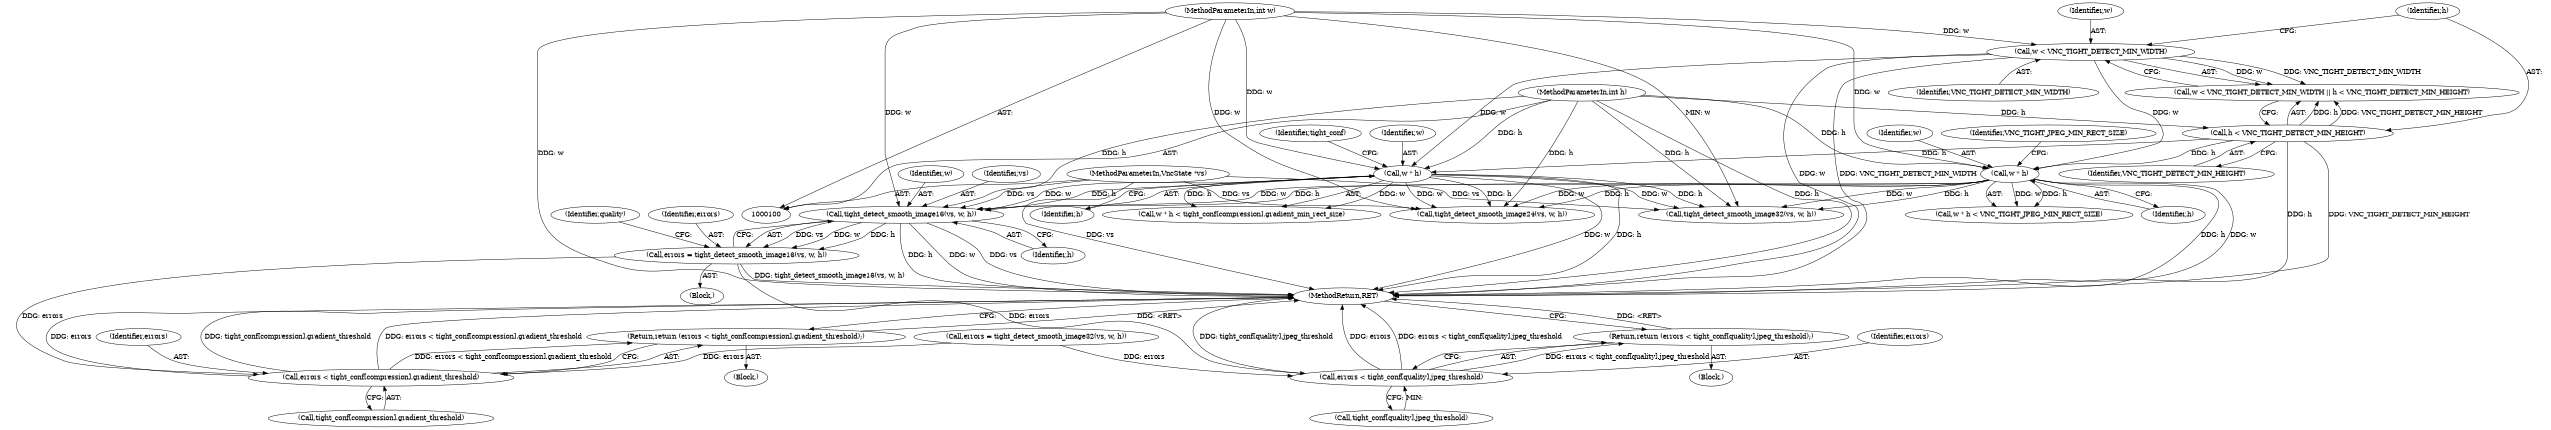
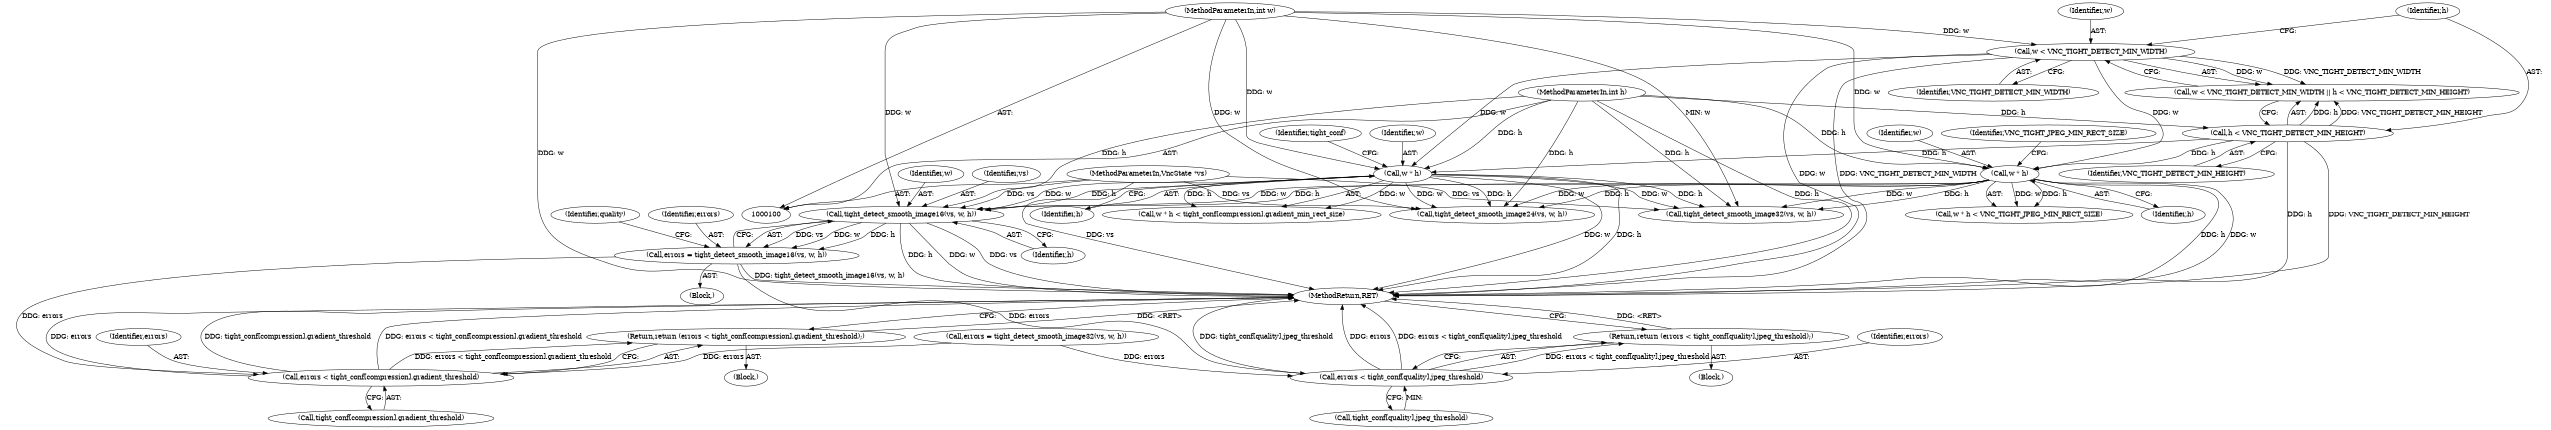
none -> (2044, 71)
